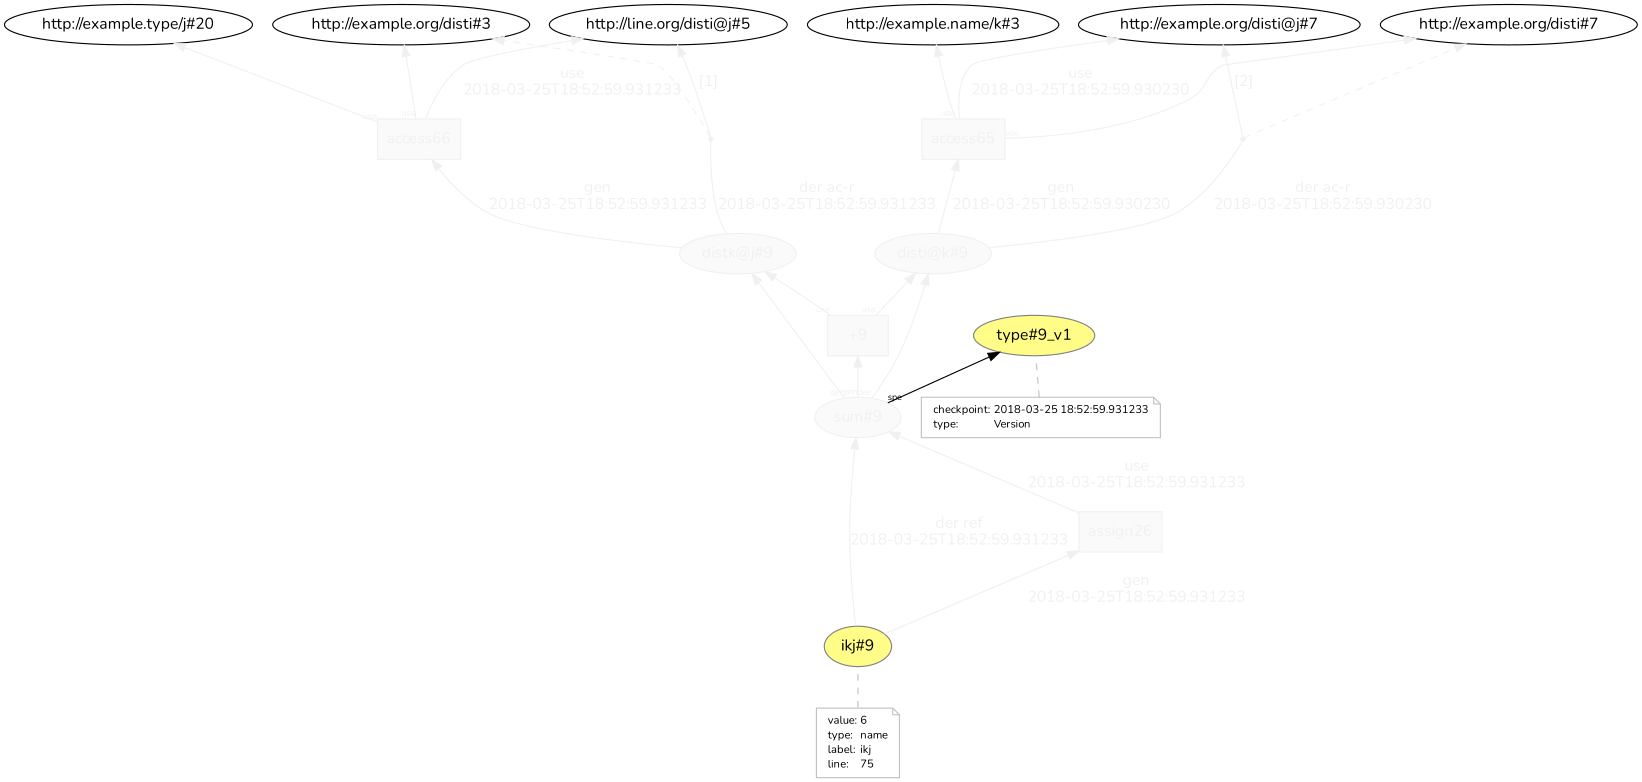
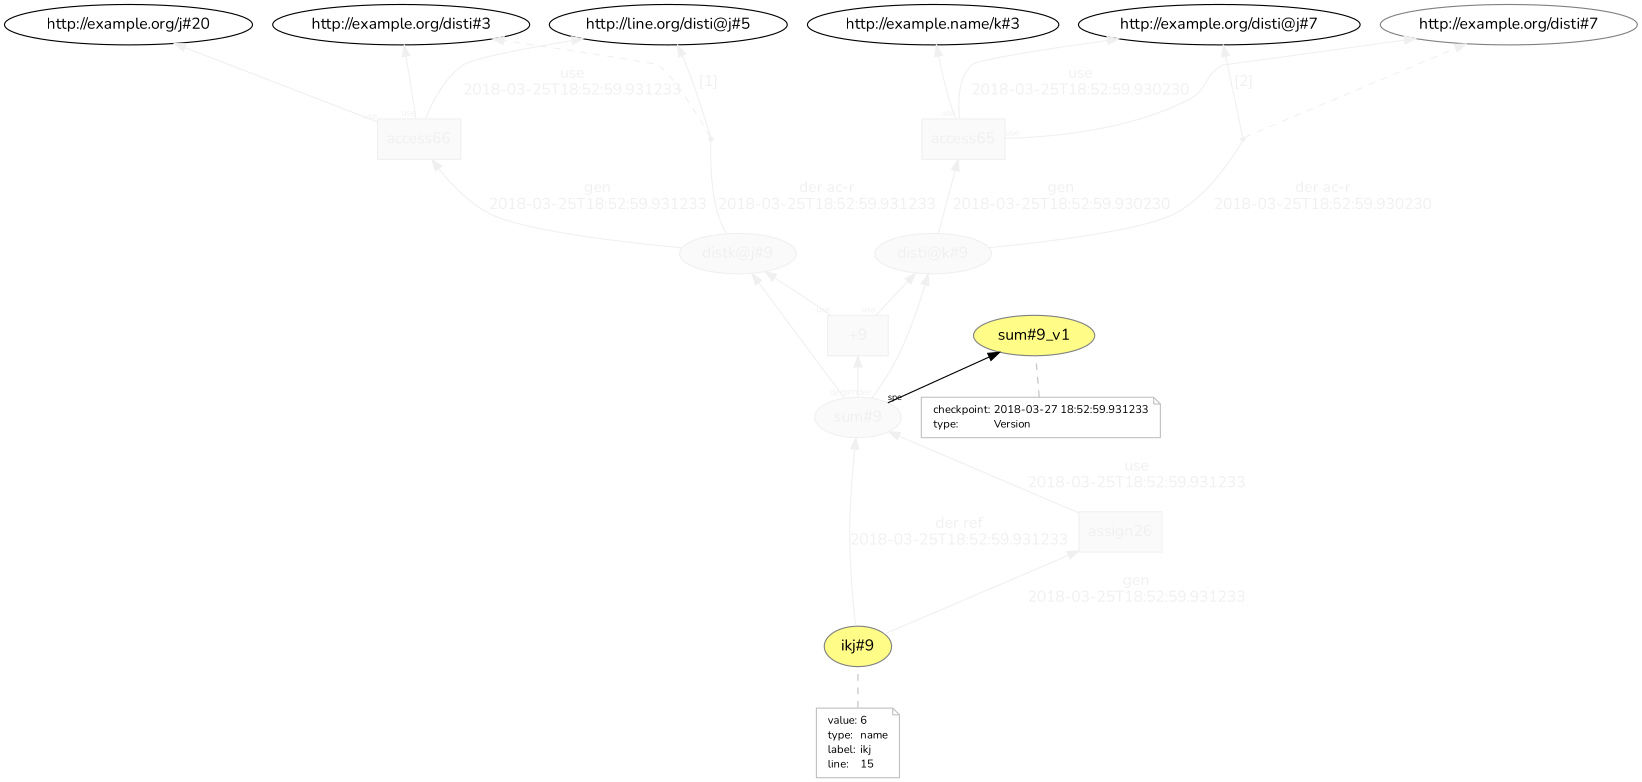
(128, 25) -> (128, 25)
(1509, 25) -> (1509, 25)
(1034, 336) -> (1034, 336)
(1072, 410) -> (1072, 410)
(867, 764) -> (867, 764)
